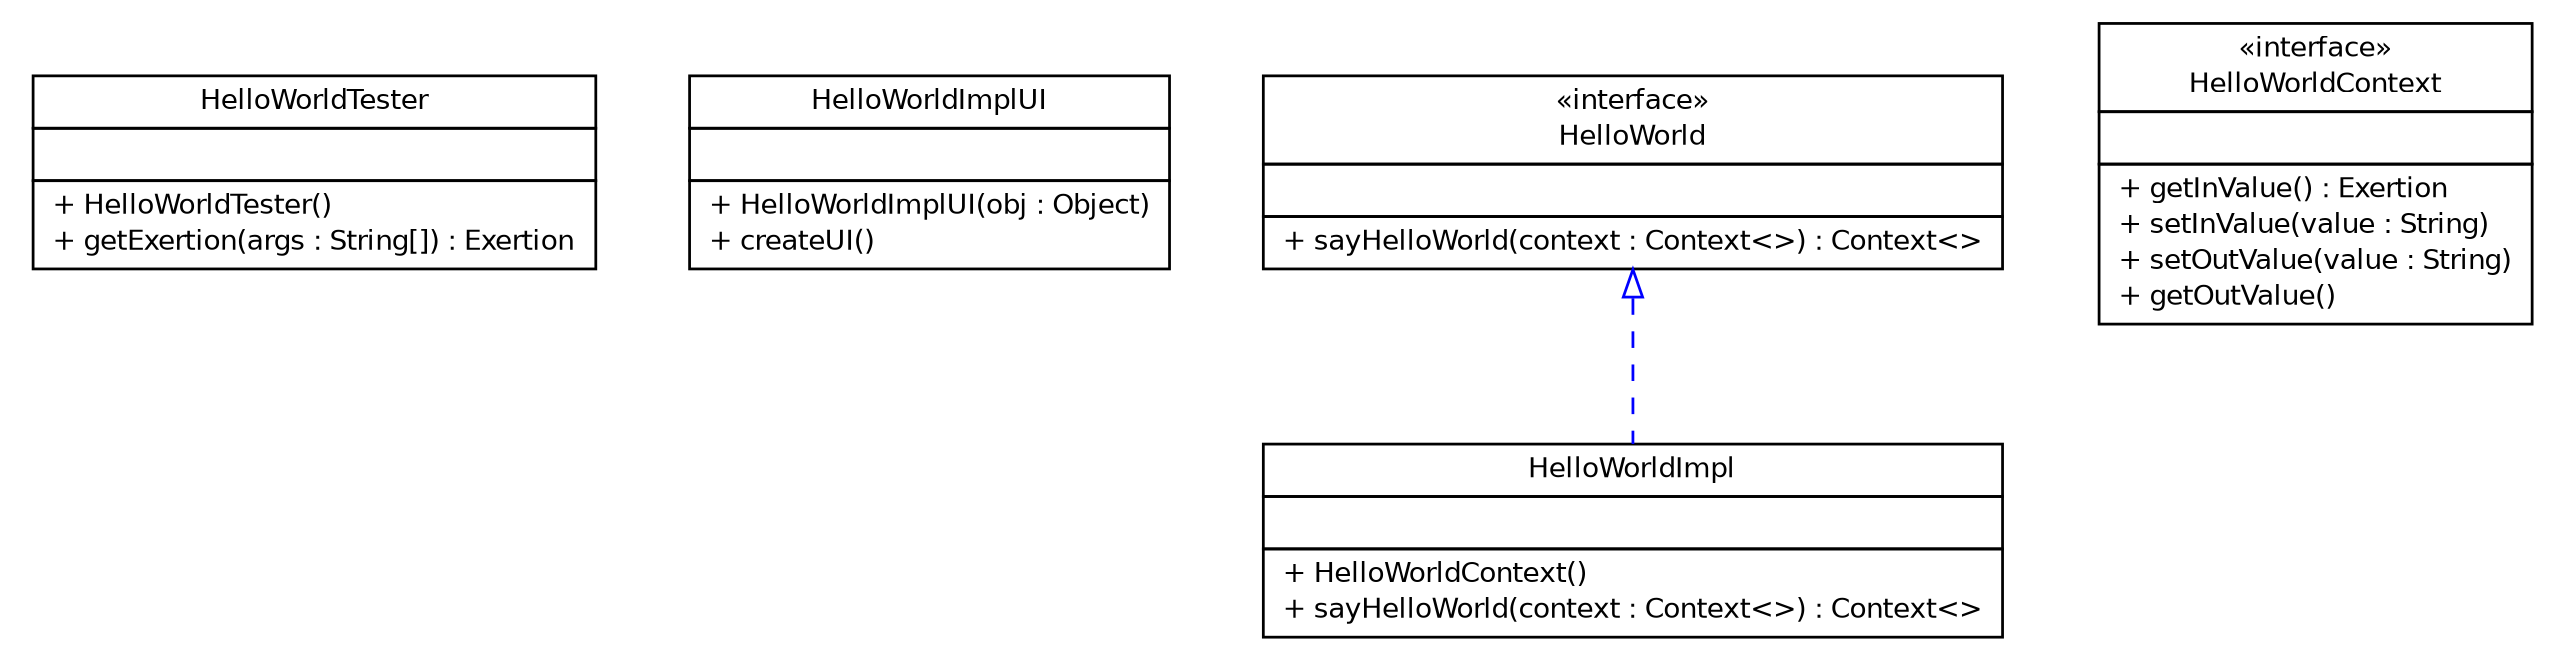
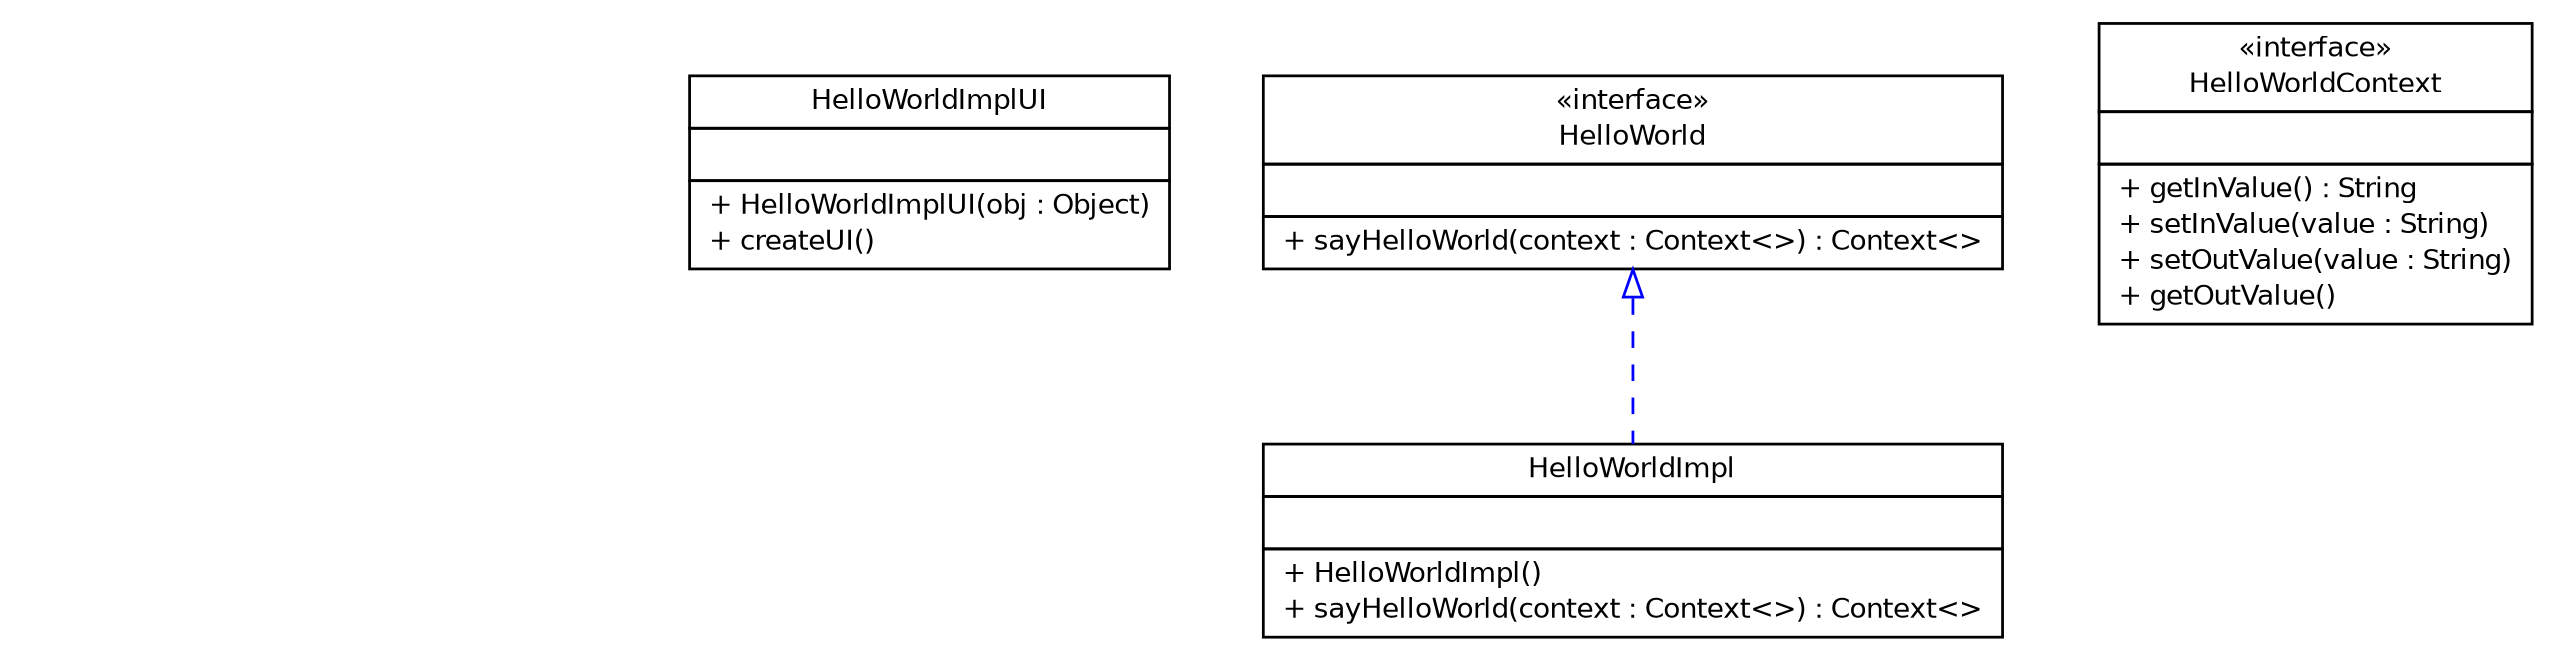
(314, 172) -> none
(2284, 189) -> (2269, 189)
(1436, 574) -> (1412, 574)
